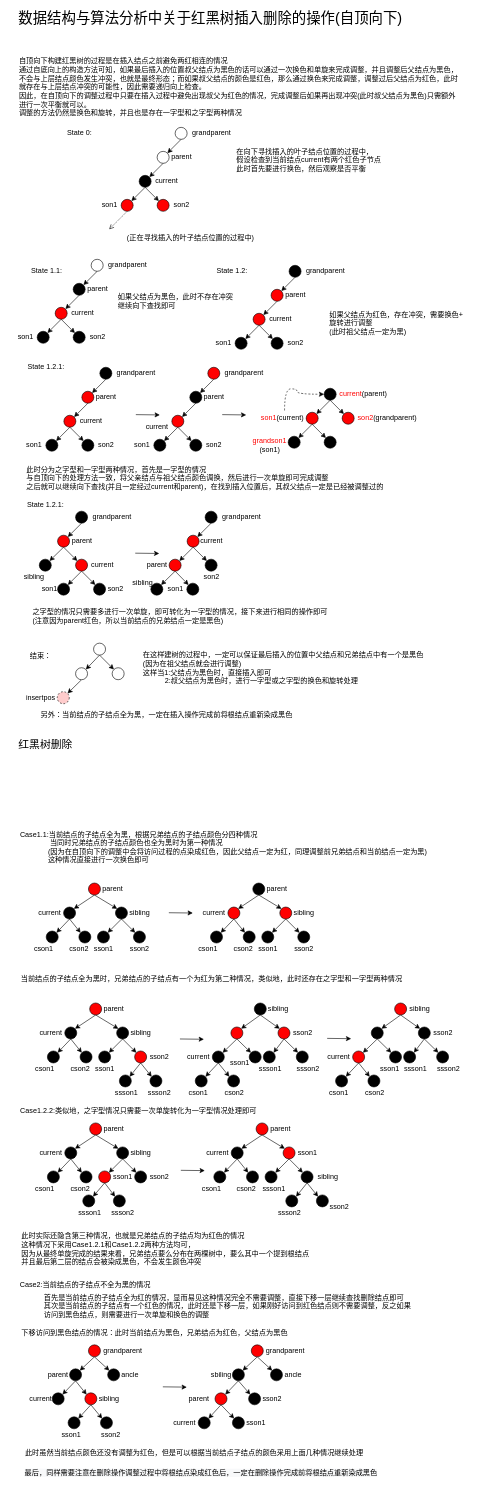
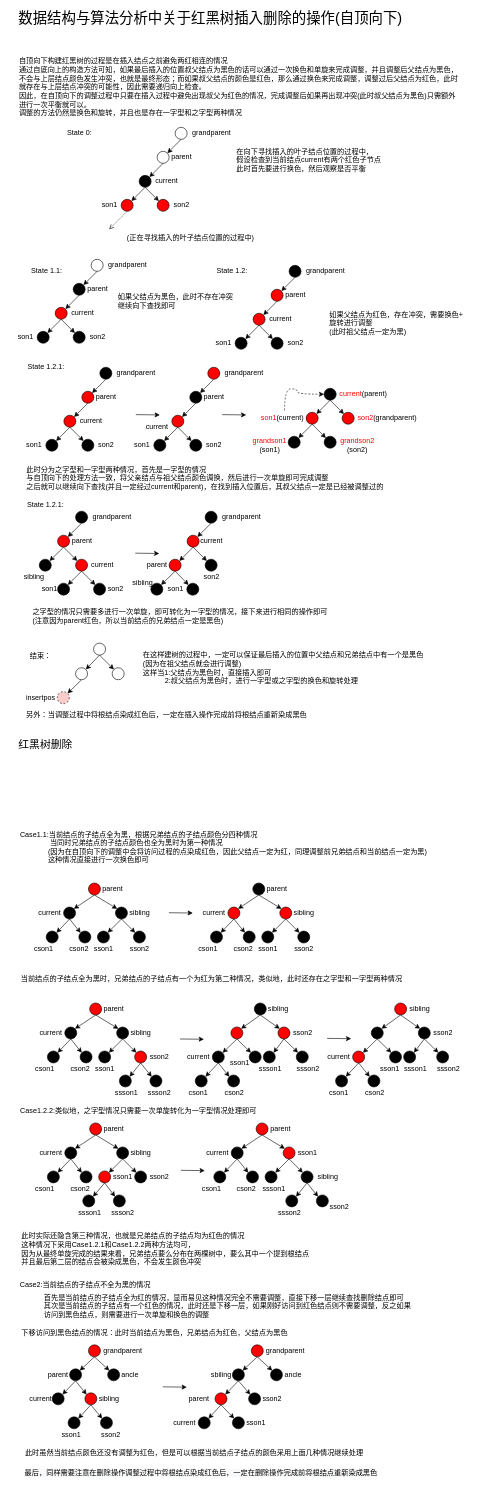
none -> (357, 445)
(167, 715) -> (167, 715)
